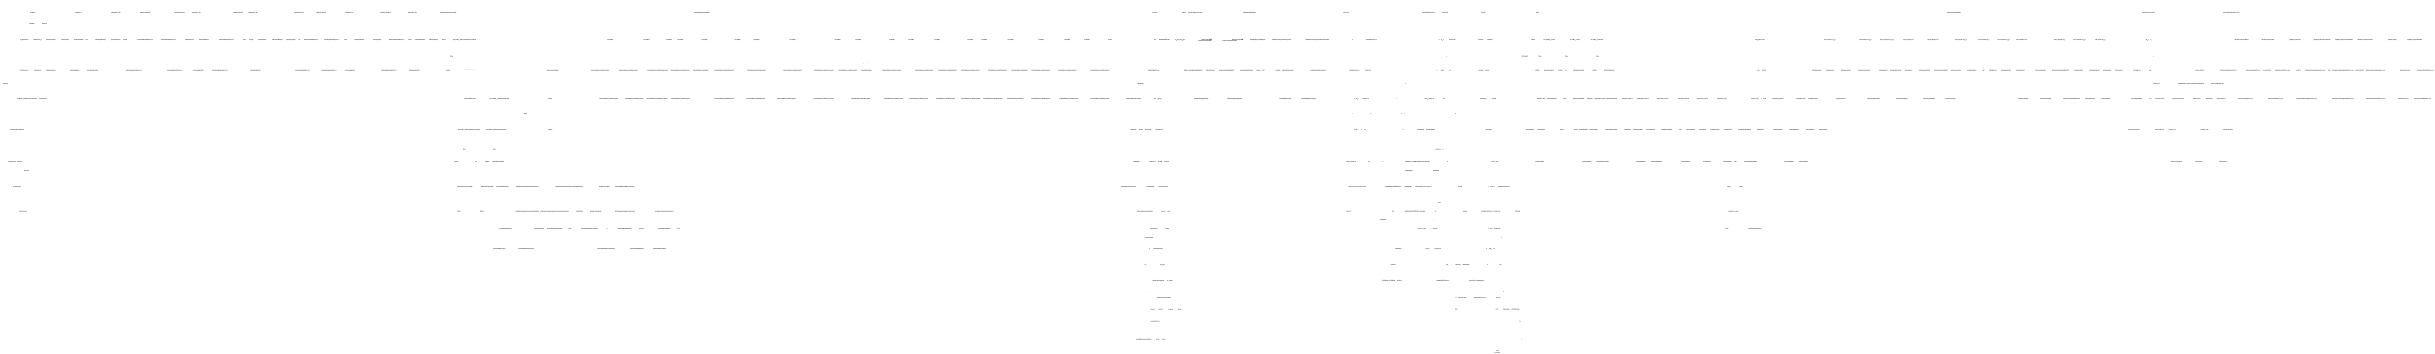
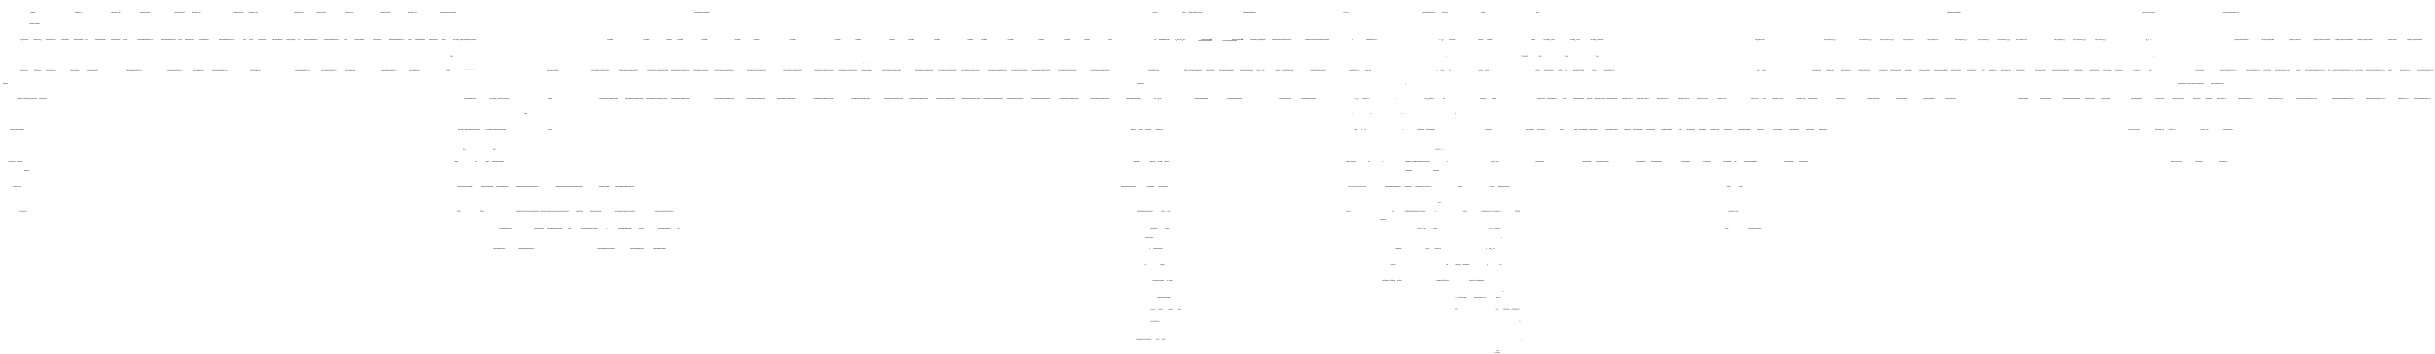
(42, 24) -> (35, 28)
none -> (180, 40)
none -> (2390, 70)
(2150, 99) -> none
